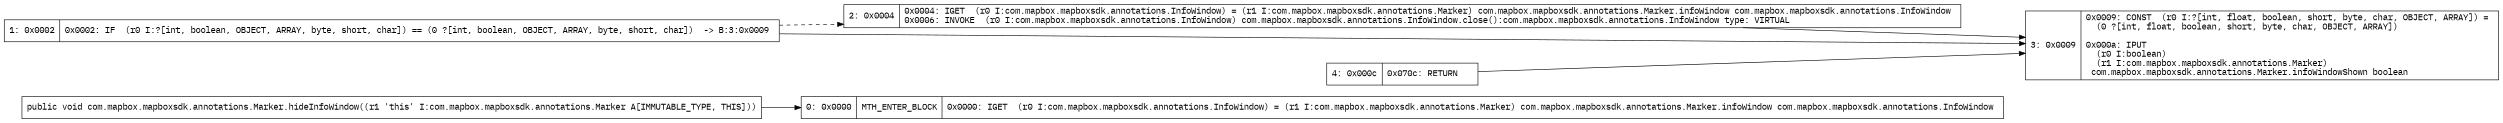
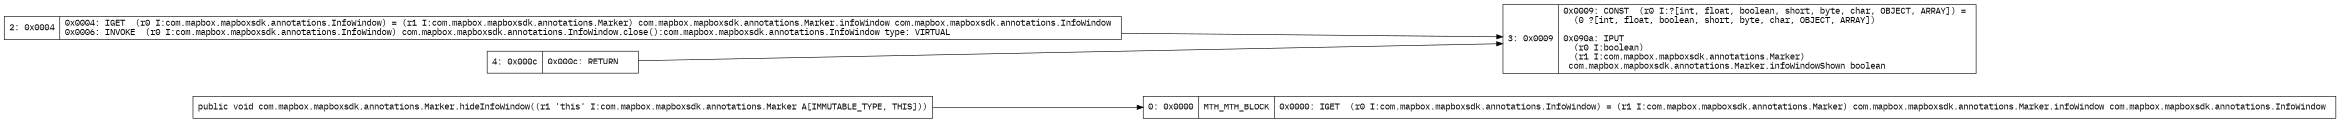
(392, 31) -> none
(2121, 45) -> (1599, 39)
(1430, 74) -> (591, 62)
(899, 107) -> (1237, 107)
